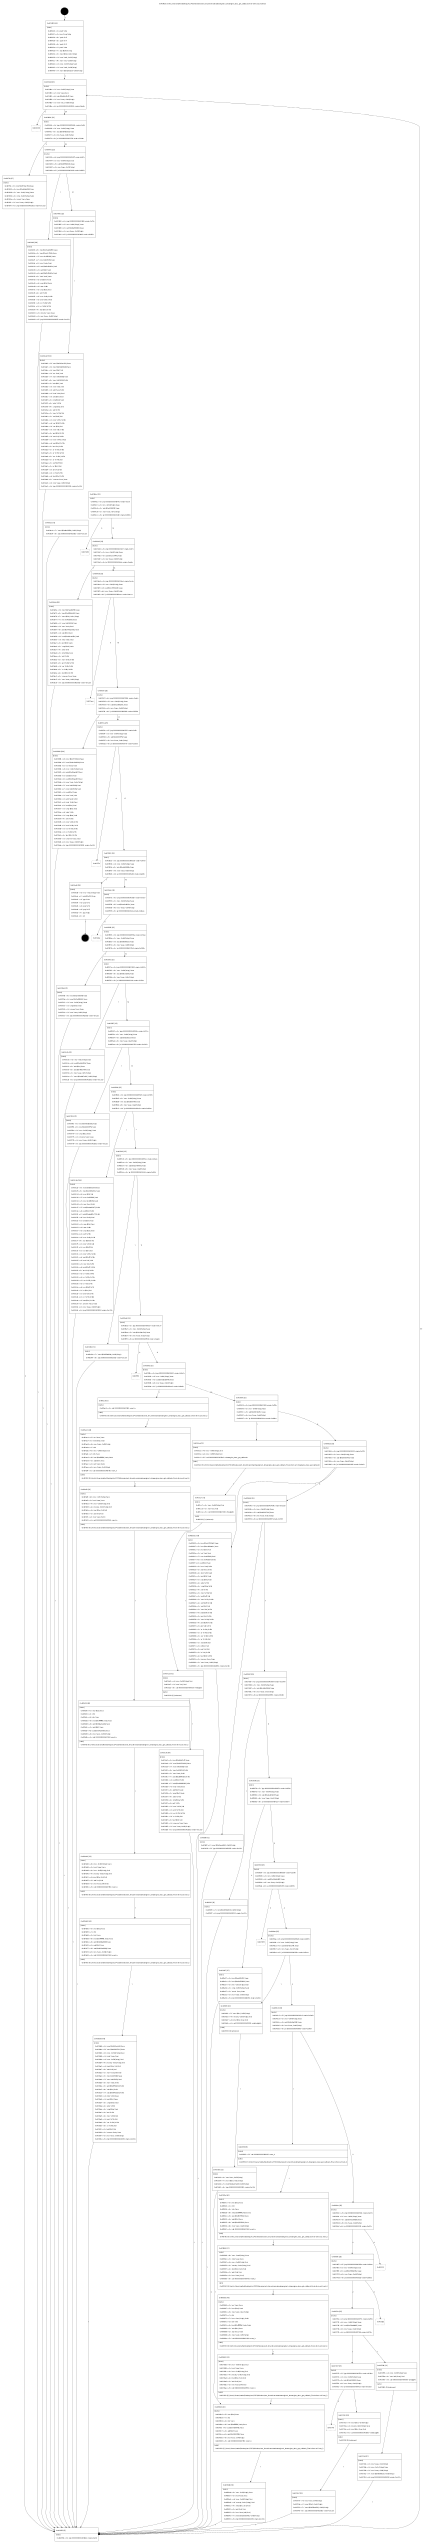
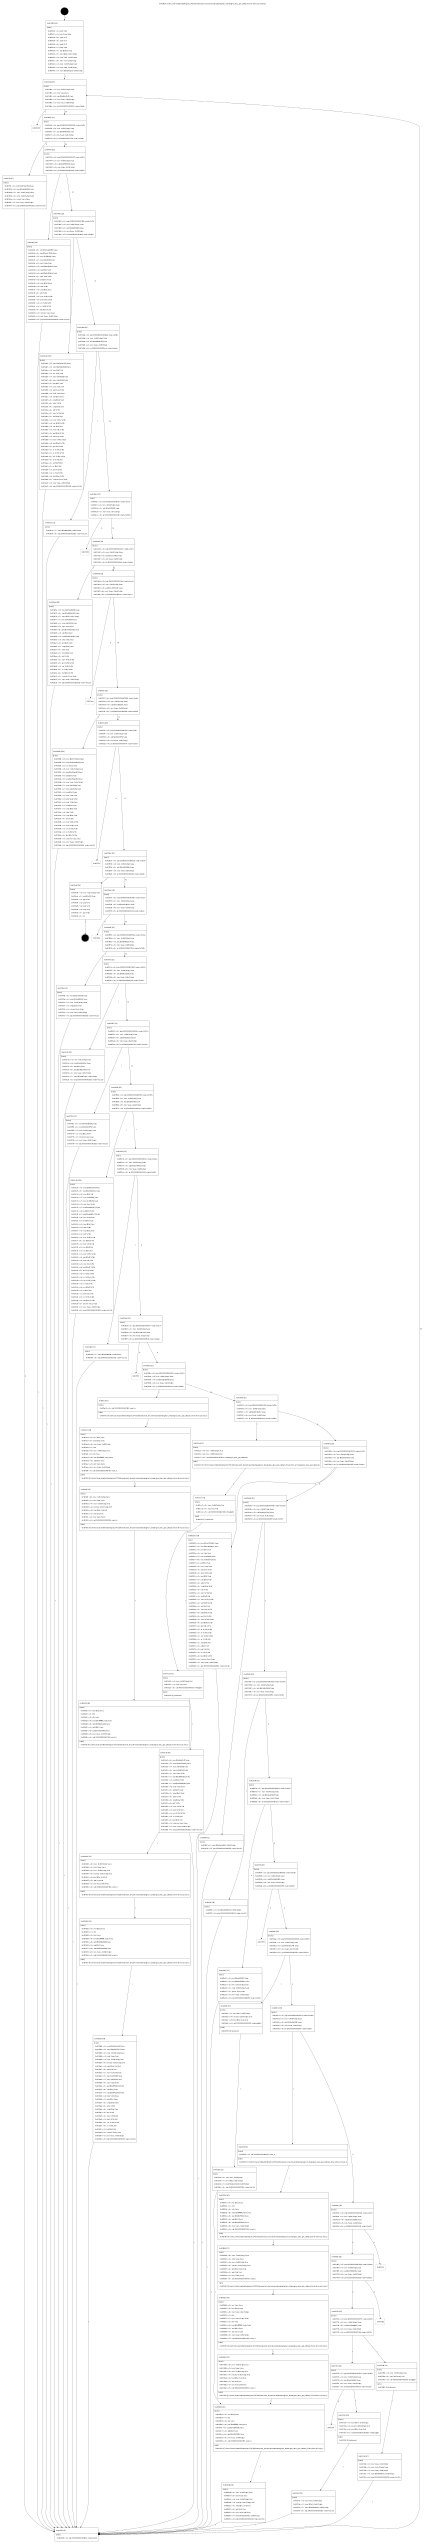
none -> (98, 338)
none -> (125, 919)
(134, 1800) -> (153, 1842)
